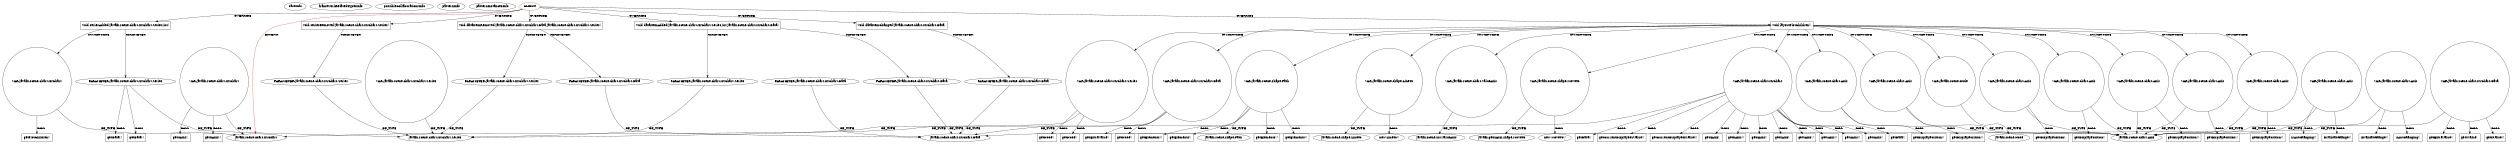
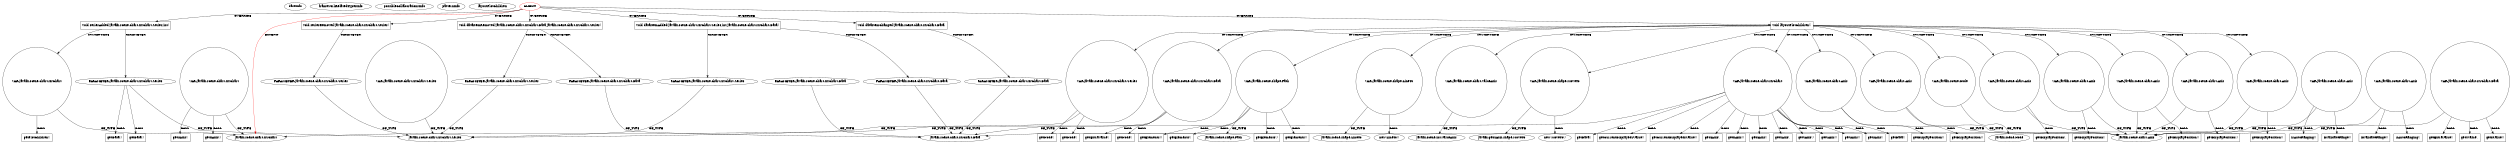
(492, 6) -> (492, 6)
